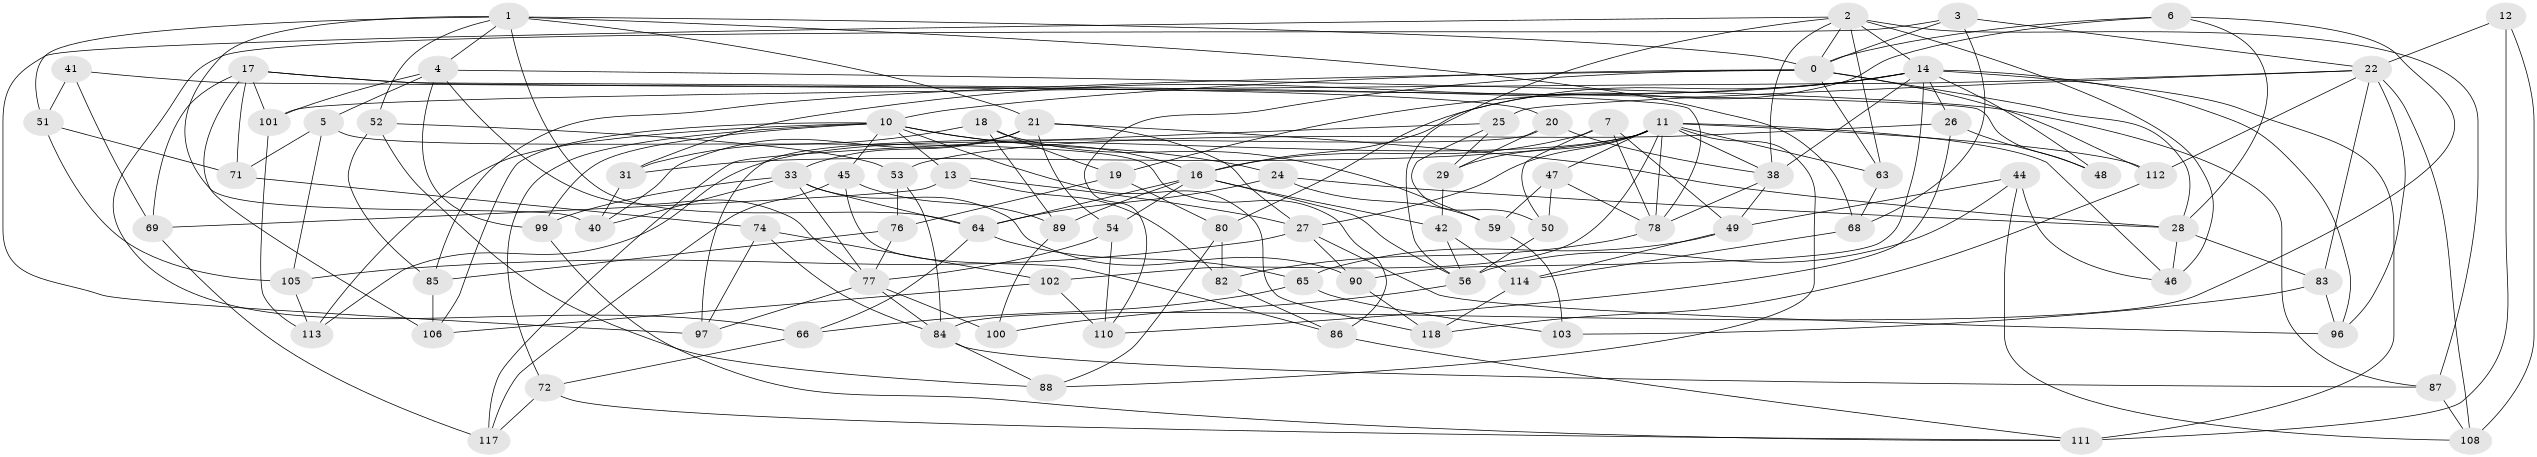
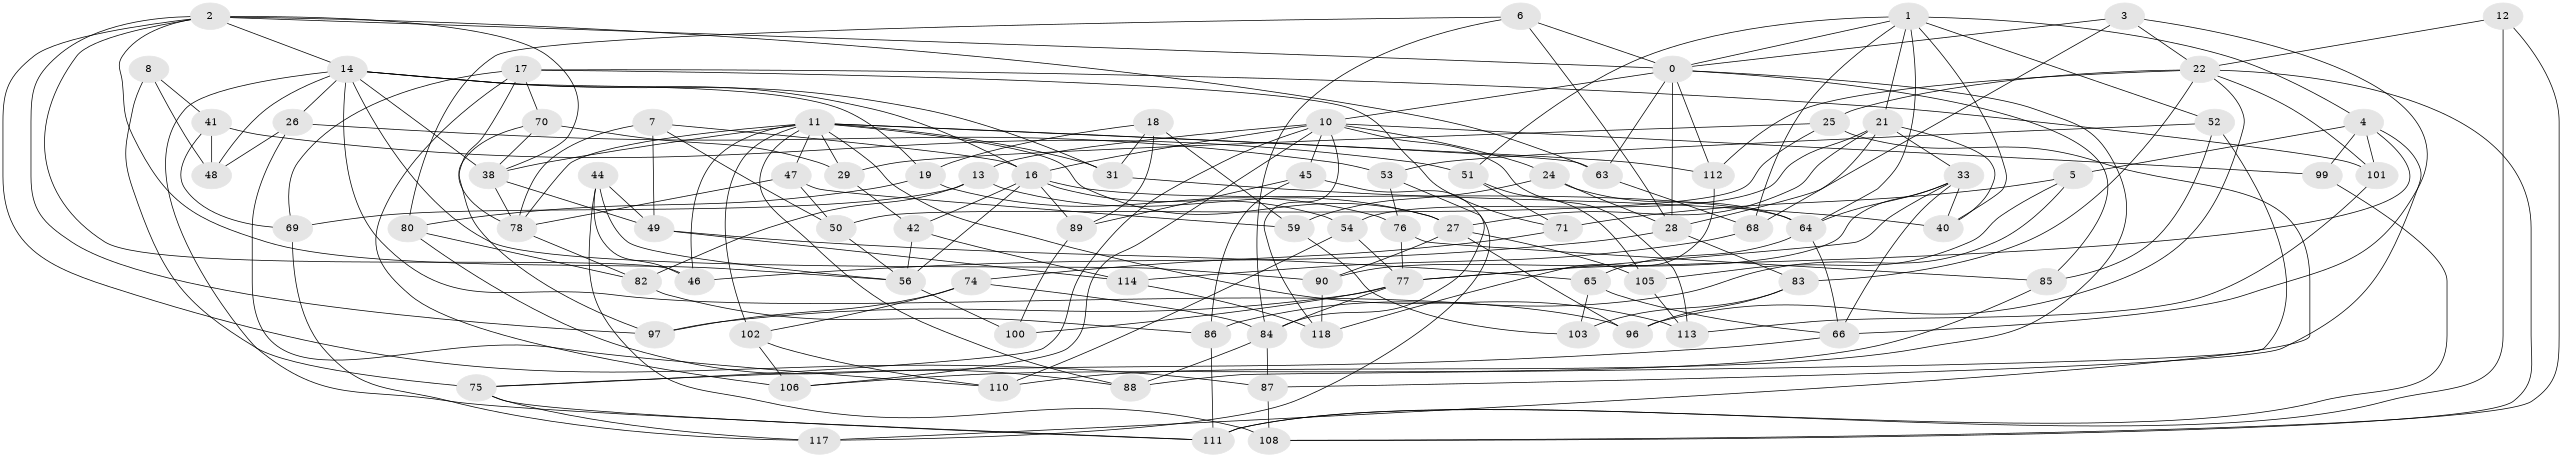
none -> (149, 69)
(1552, 122) -> (542, 122)
(663, 193) -> (1891, 248)
(545, 388) -> (476, 388)
